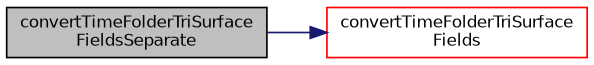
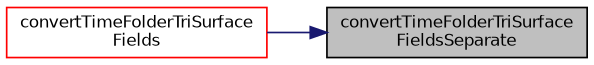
(289, 33) -> (289, 33)
